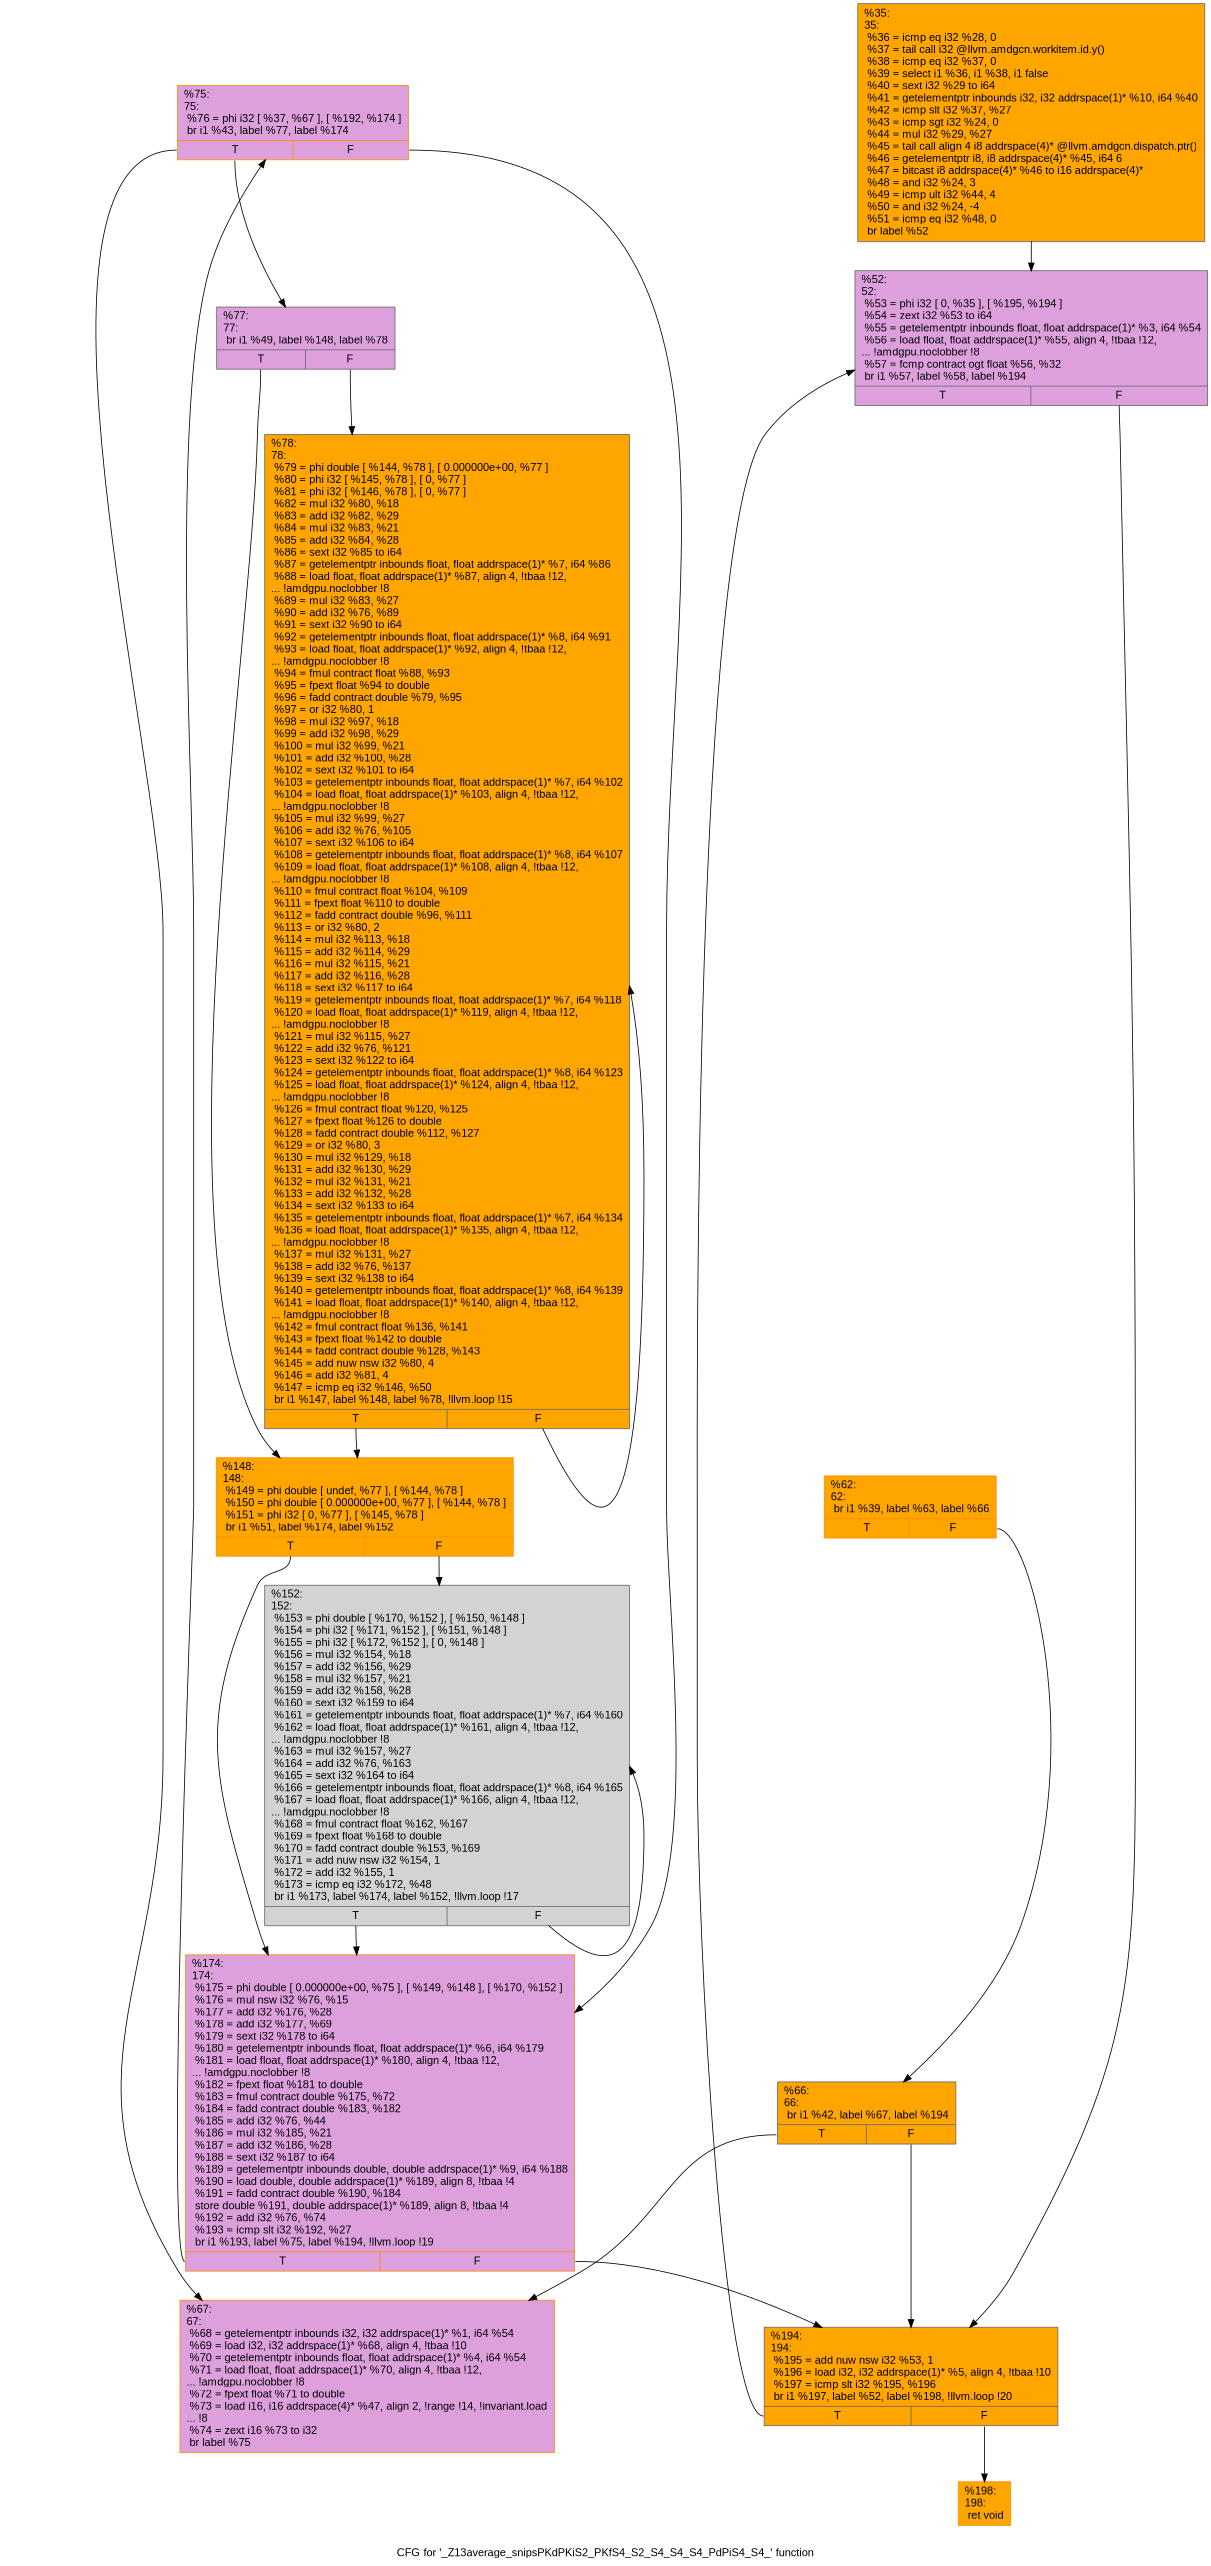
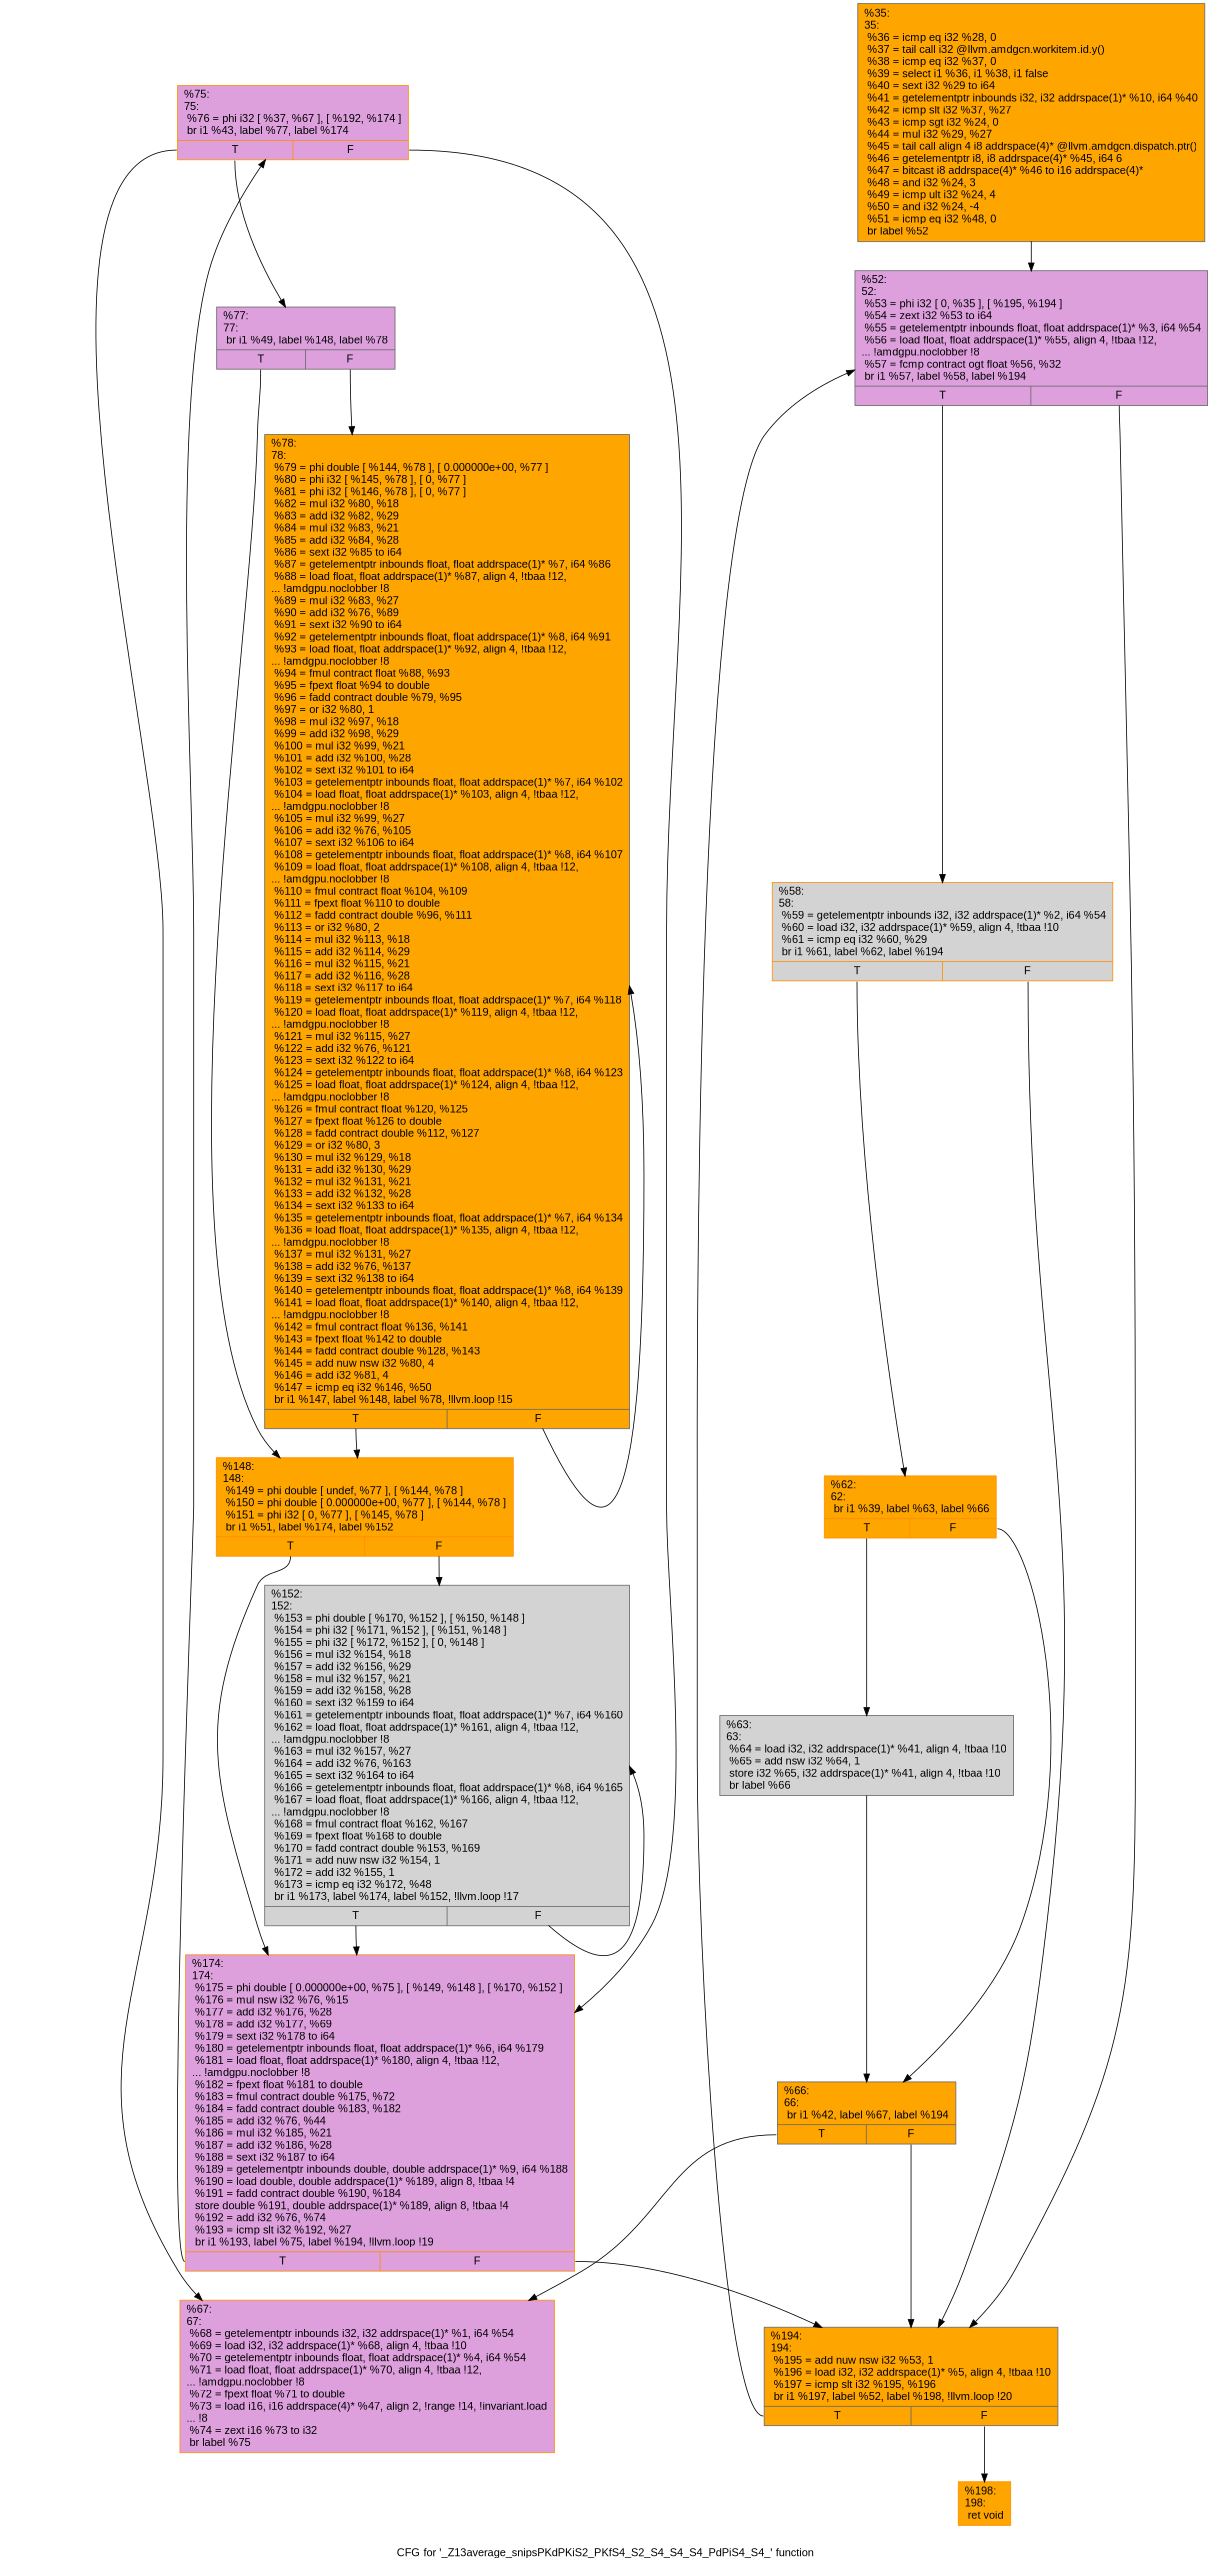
(930, 195) -> (930, 195)
none -> (943, 932)
none -> (867, 1756)
